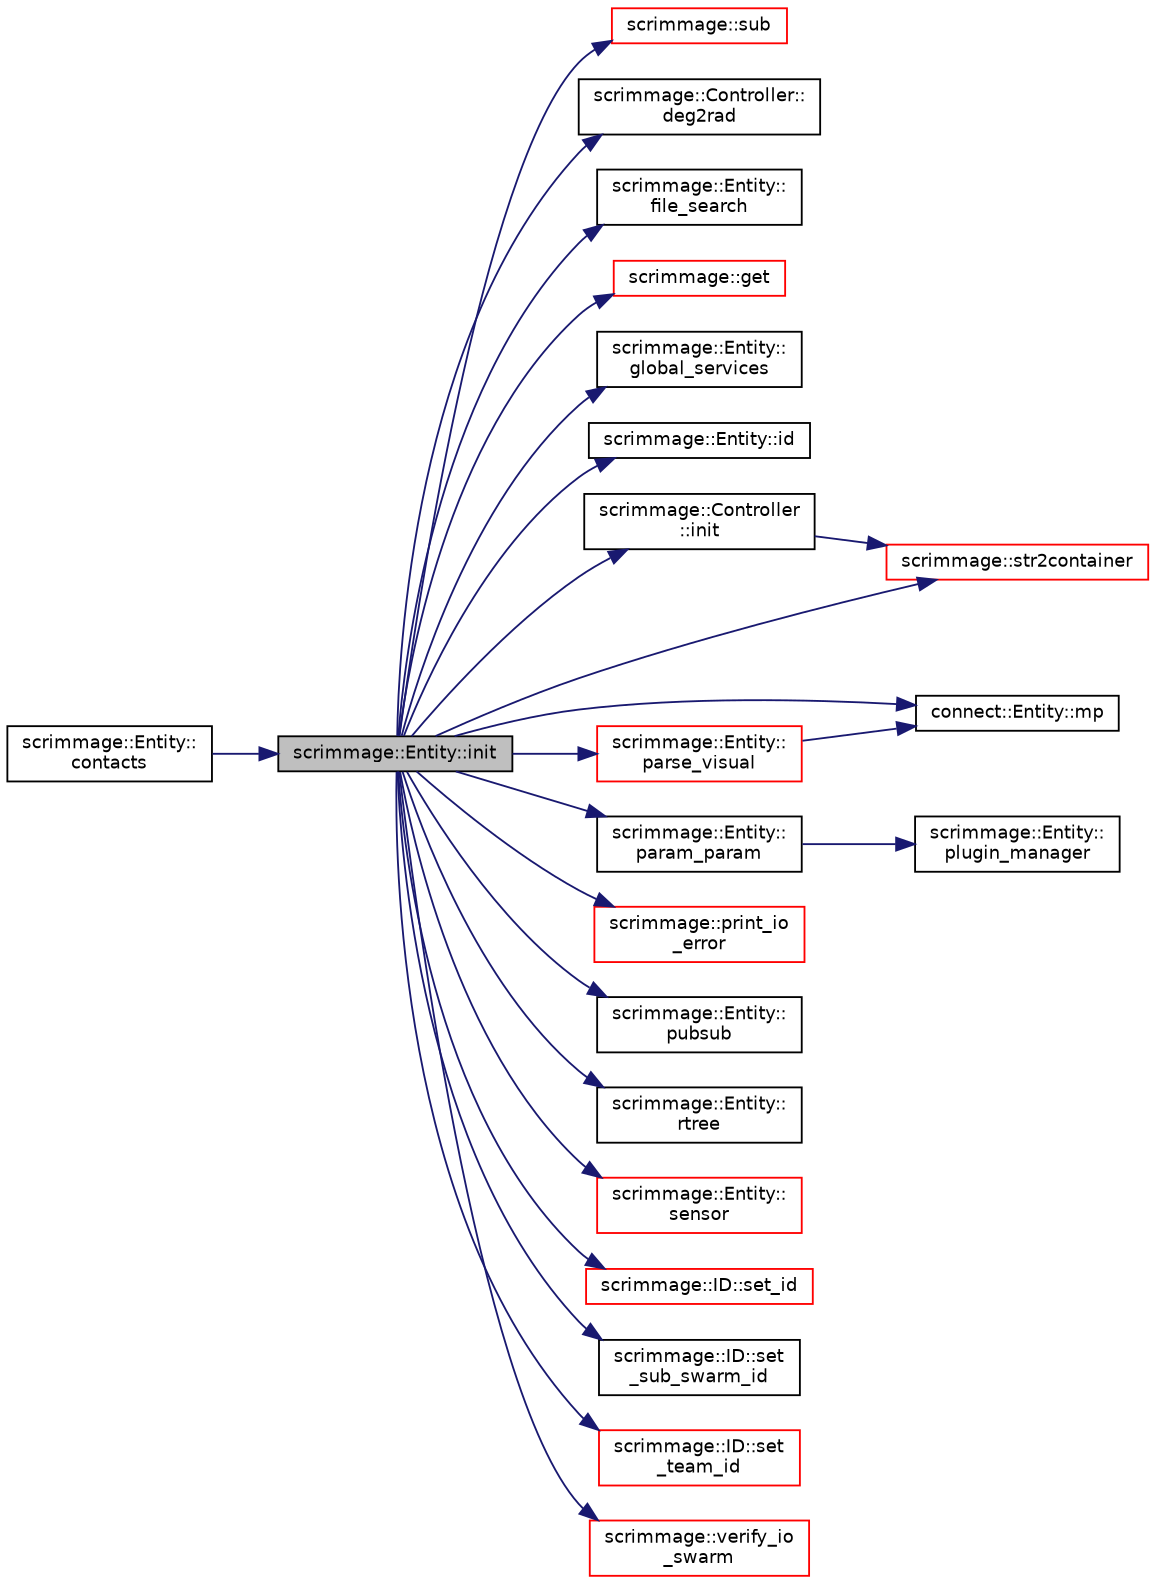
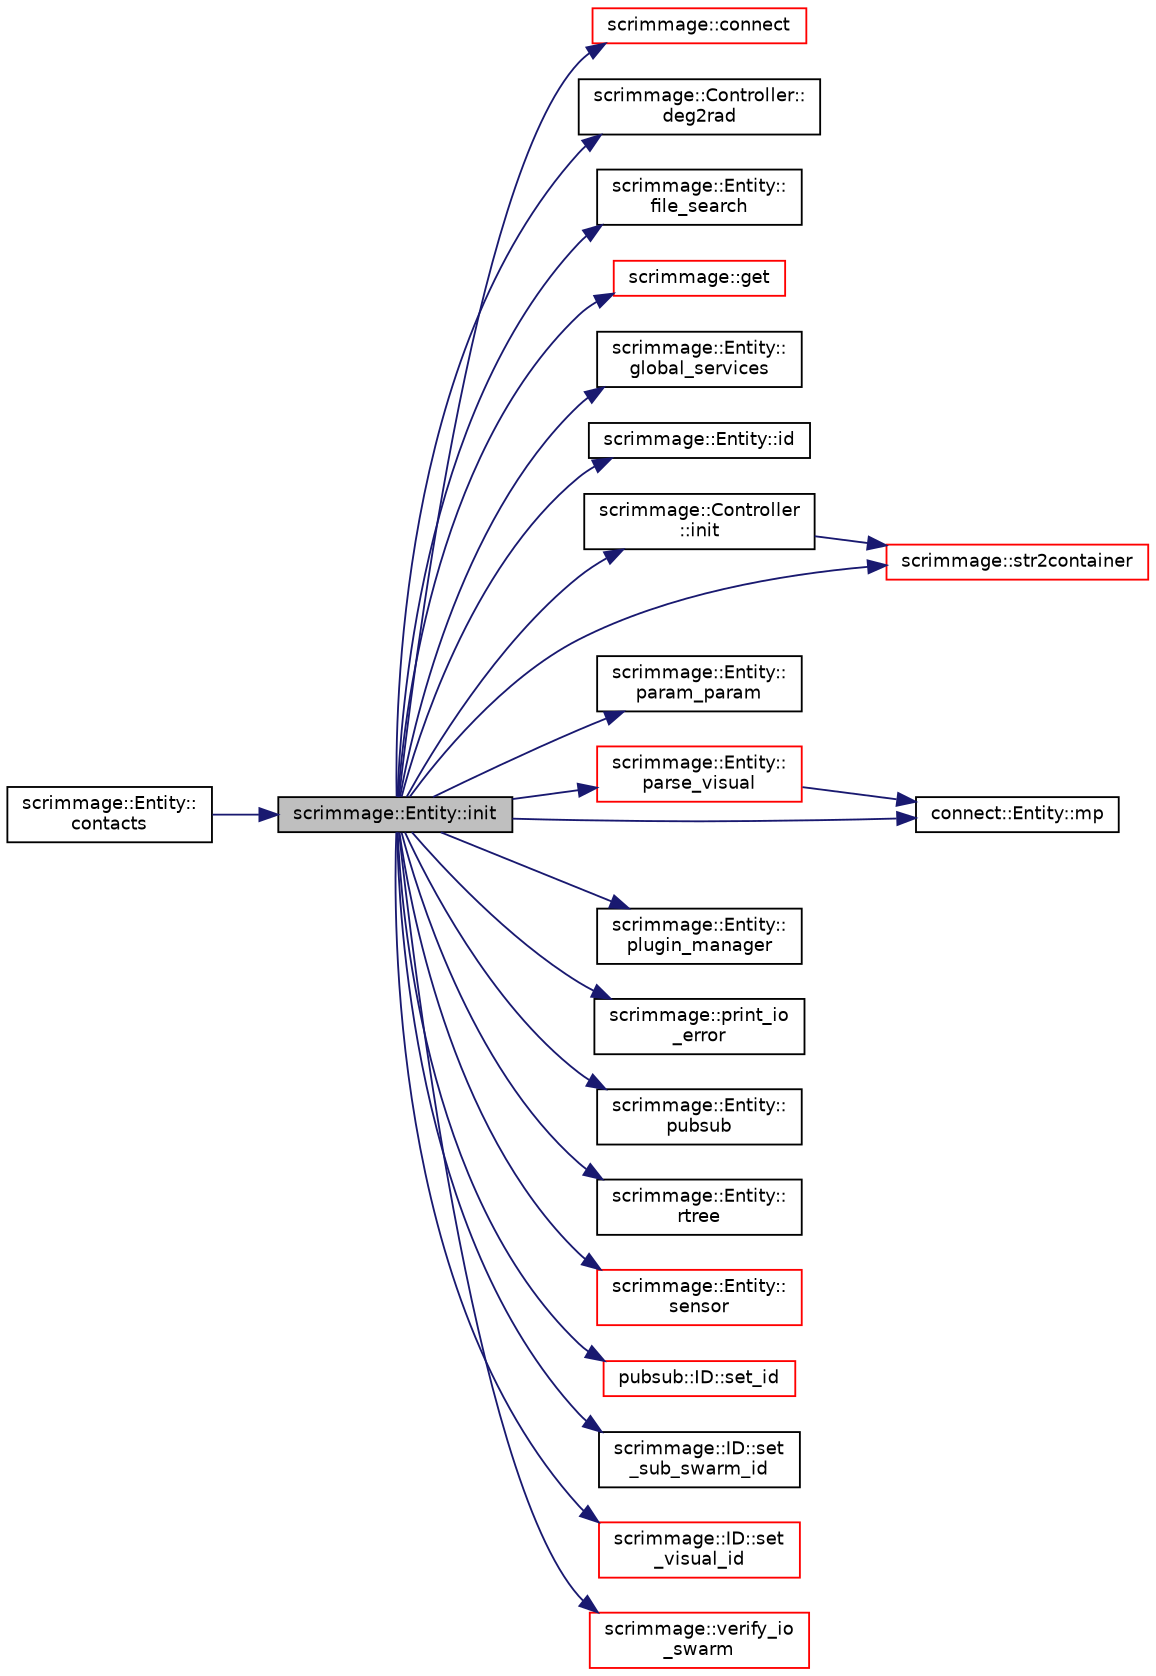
(699, 26) -> (699, 26)
(849, 844) -> (526, 867)
(699, 934) -> (699, 1027)
(699, 1286) -> (699, 1379)
(699, 1458) -> (699, 1550)
